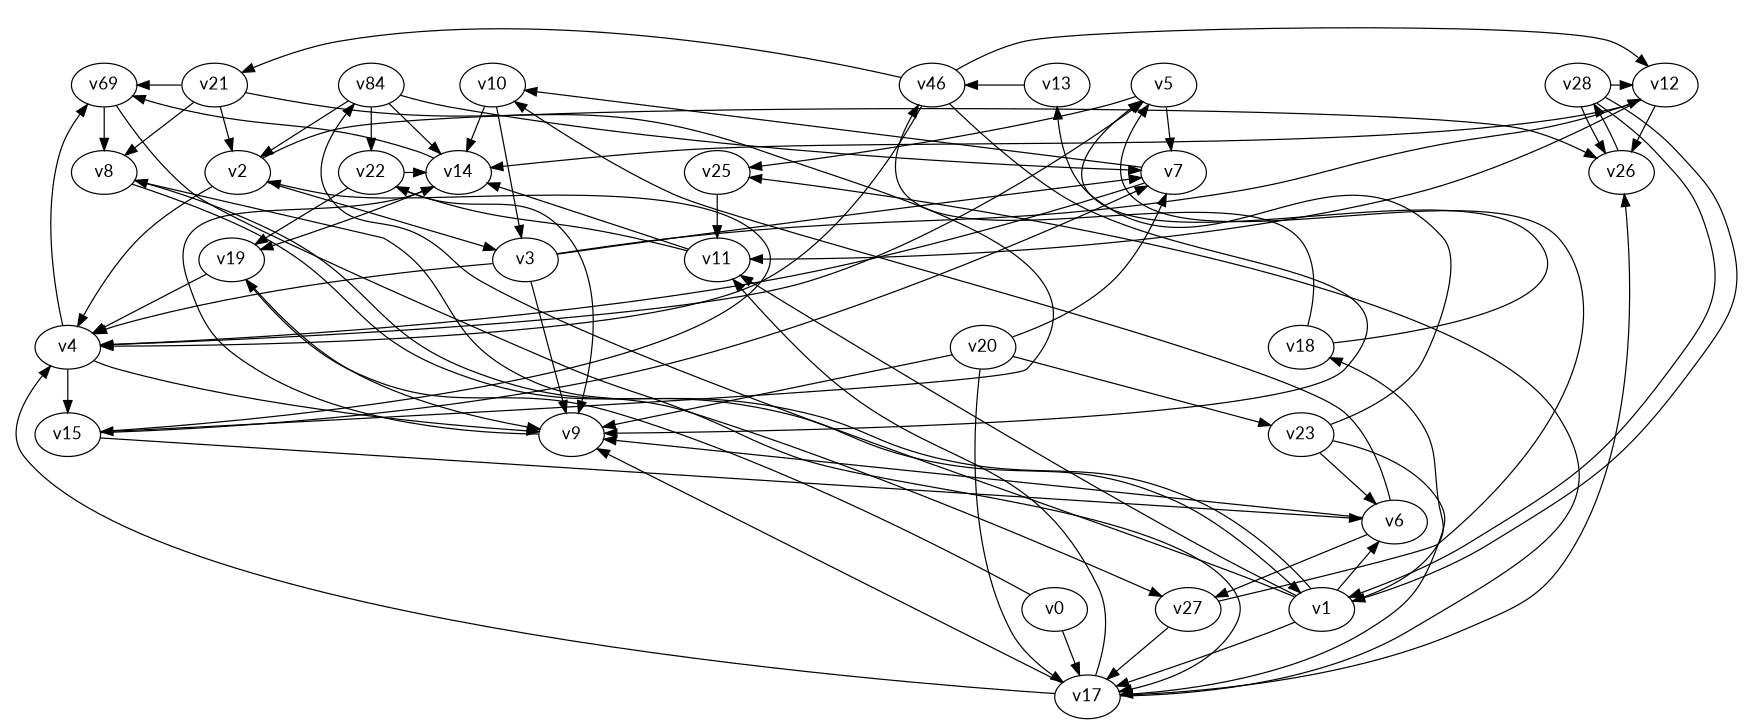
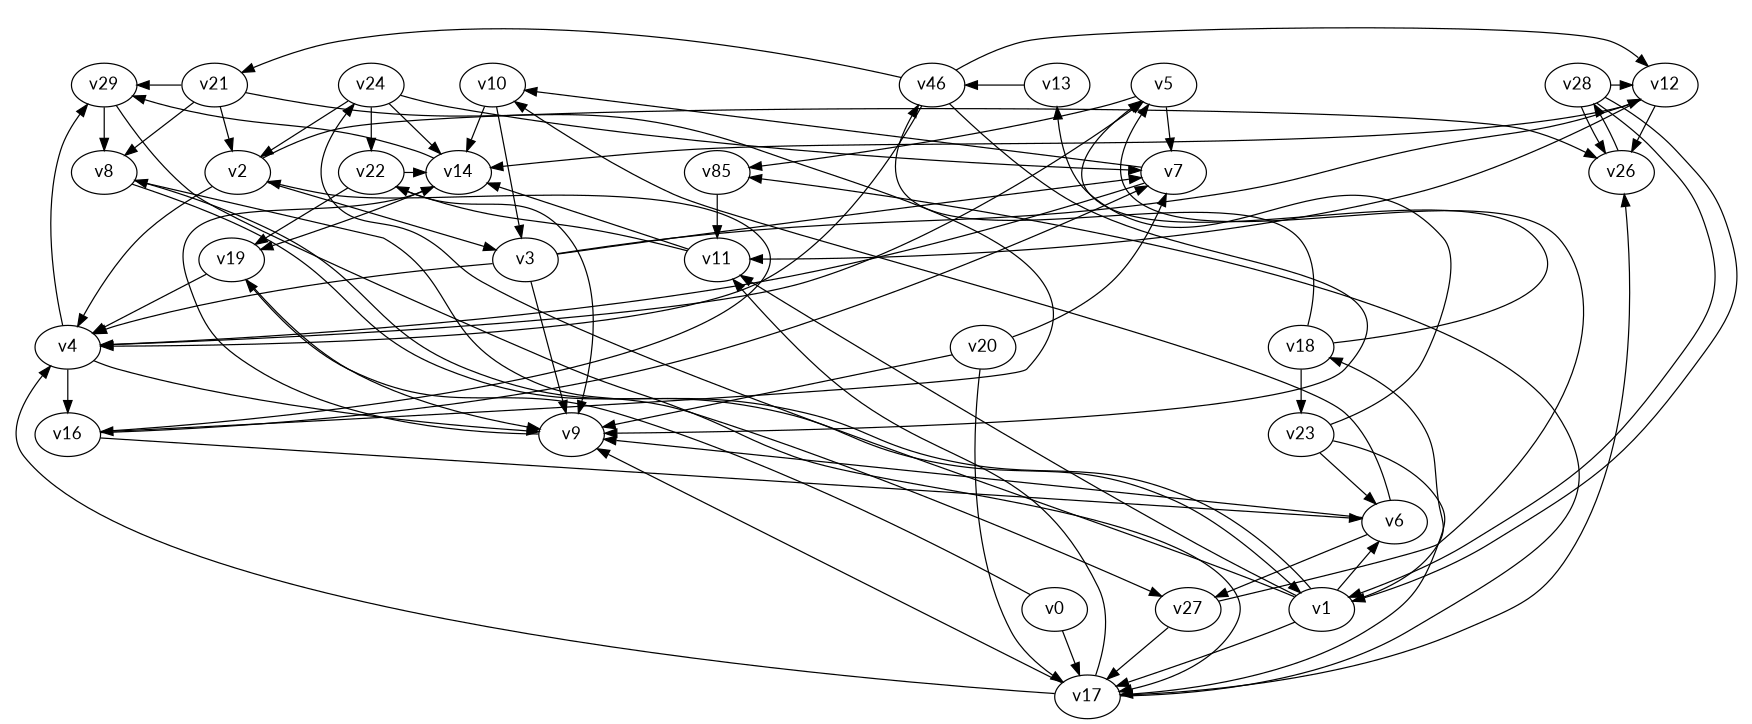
(104, 85) -> (104, 85)
(371, 85) -> (371, 85)
(717, 172) -> (717, 172)
(1136, 389) -> (1301, 380)
(68, 435) -> (68, 435)
